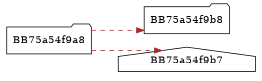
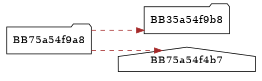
(187, 20) -> (187, 20)
(187, 61) -> (187, 61)
